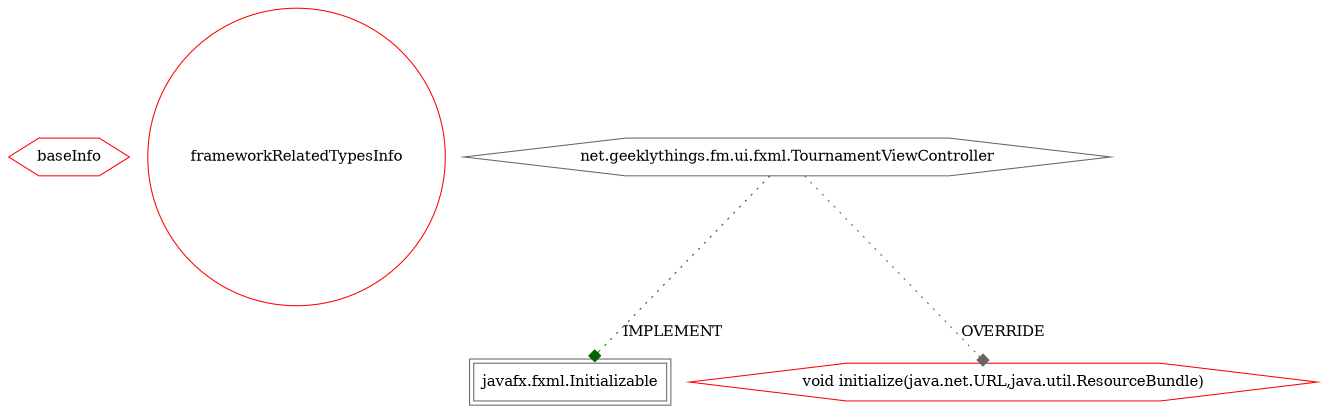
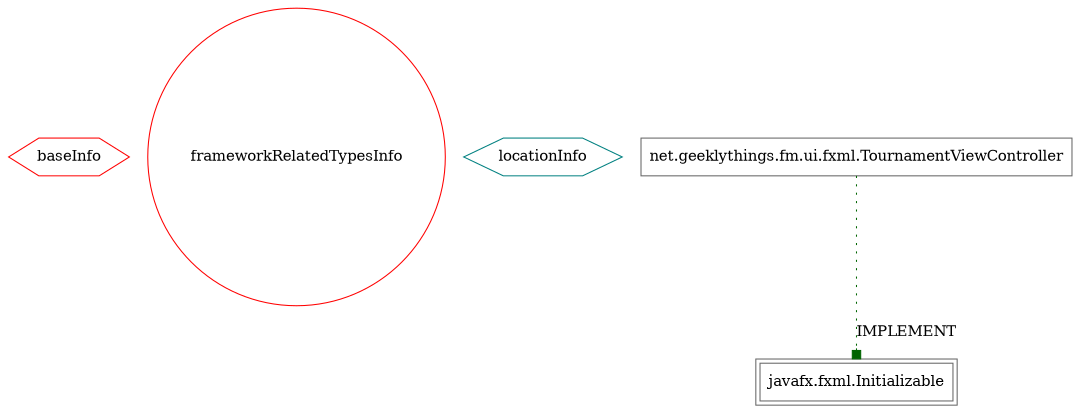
none -> (543, 157)
(787, 157) -> (856, 157)
(1003, 382) -> none
